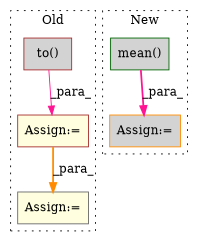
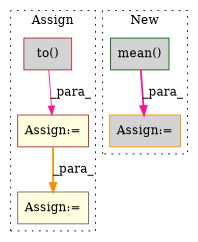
(53, 21) -> (53, 21)
